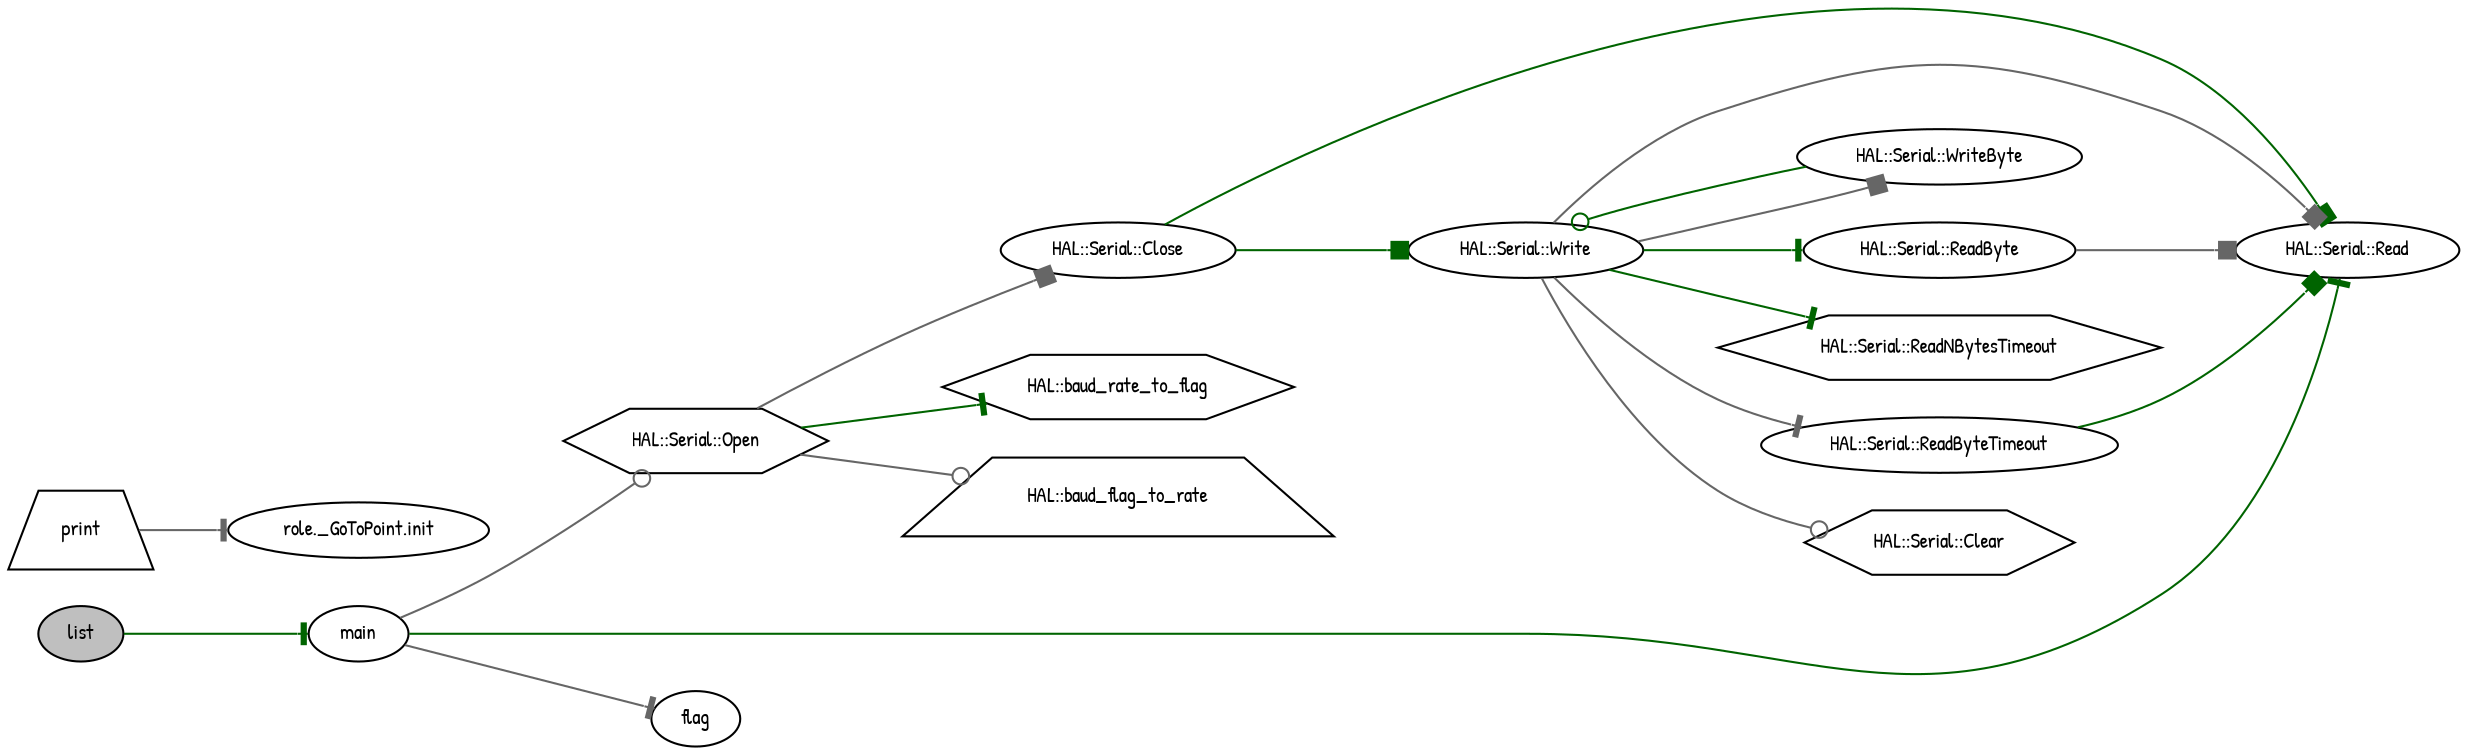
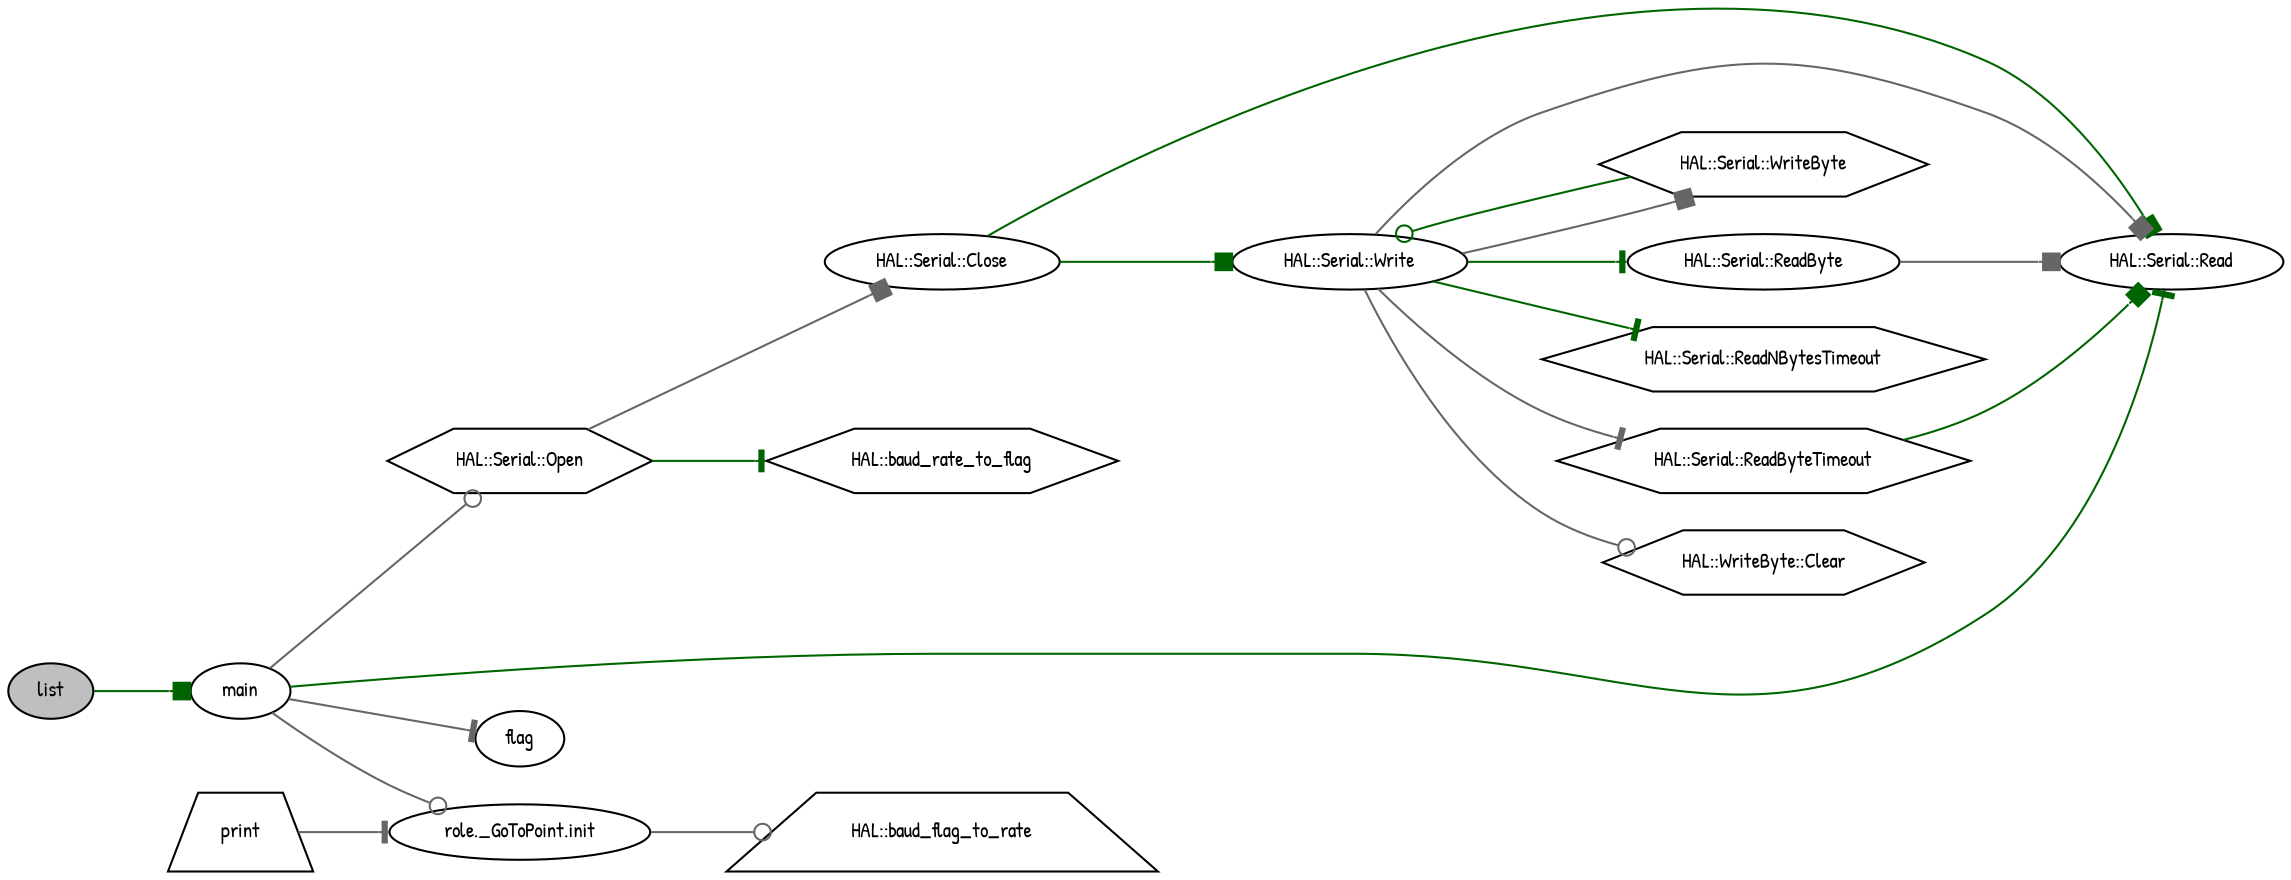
(1940, 157) -> (1764, 164)
(1940, 445) -> (1764, 461)
(876, 465) -> (702, 832)
(1940, 543) -> (1764, 563)
(210, 634) -> (131, 691)
none -> (348, 763)
